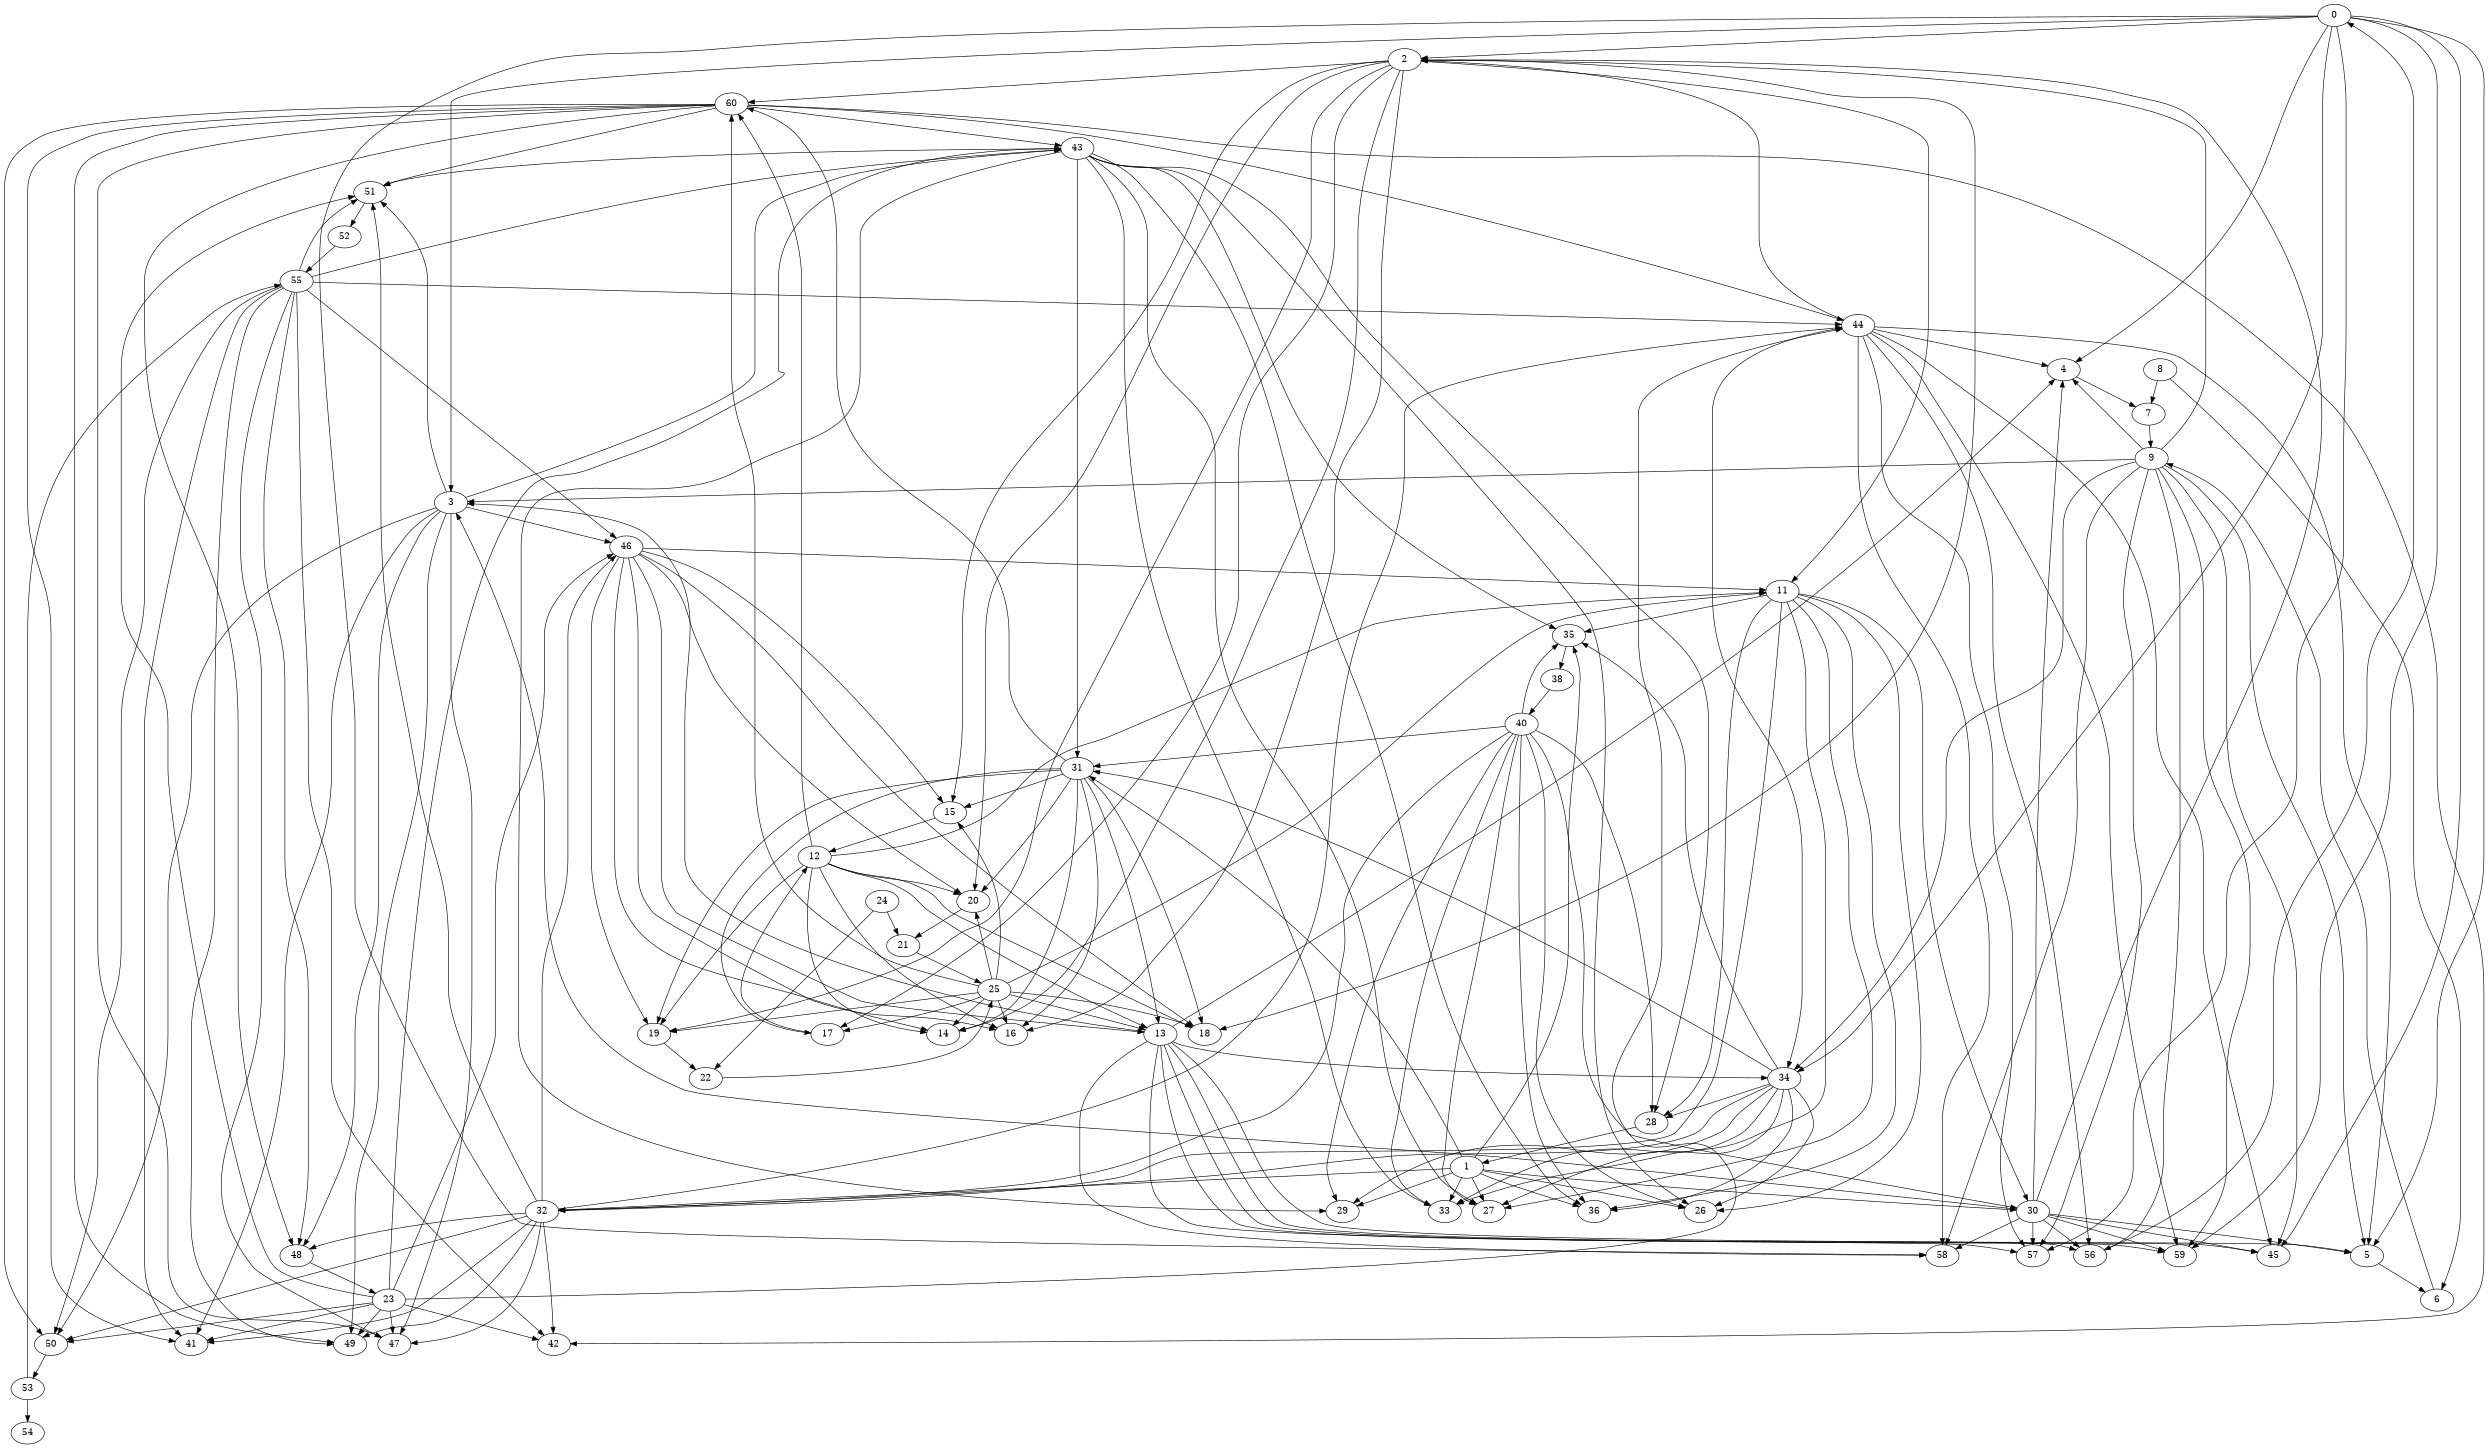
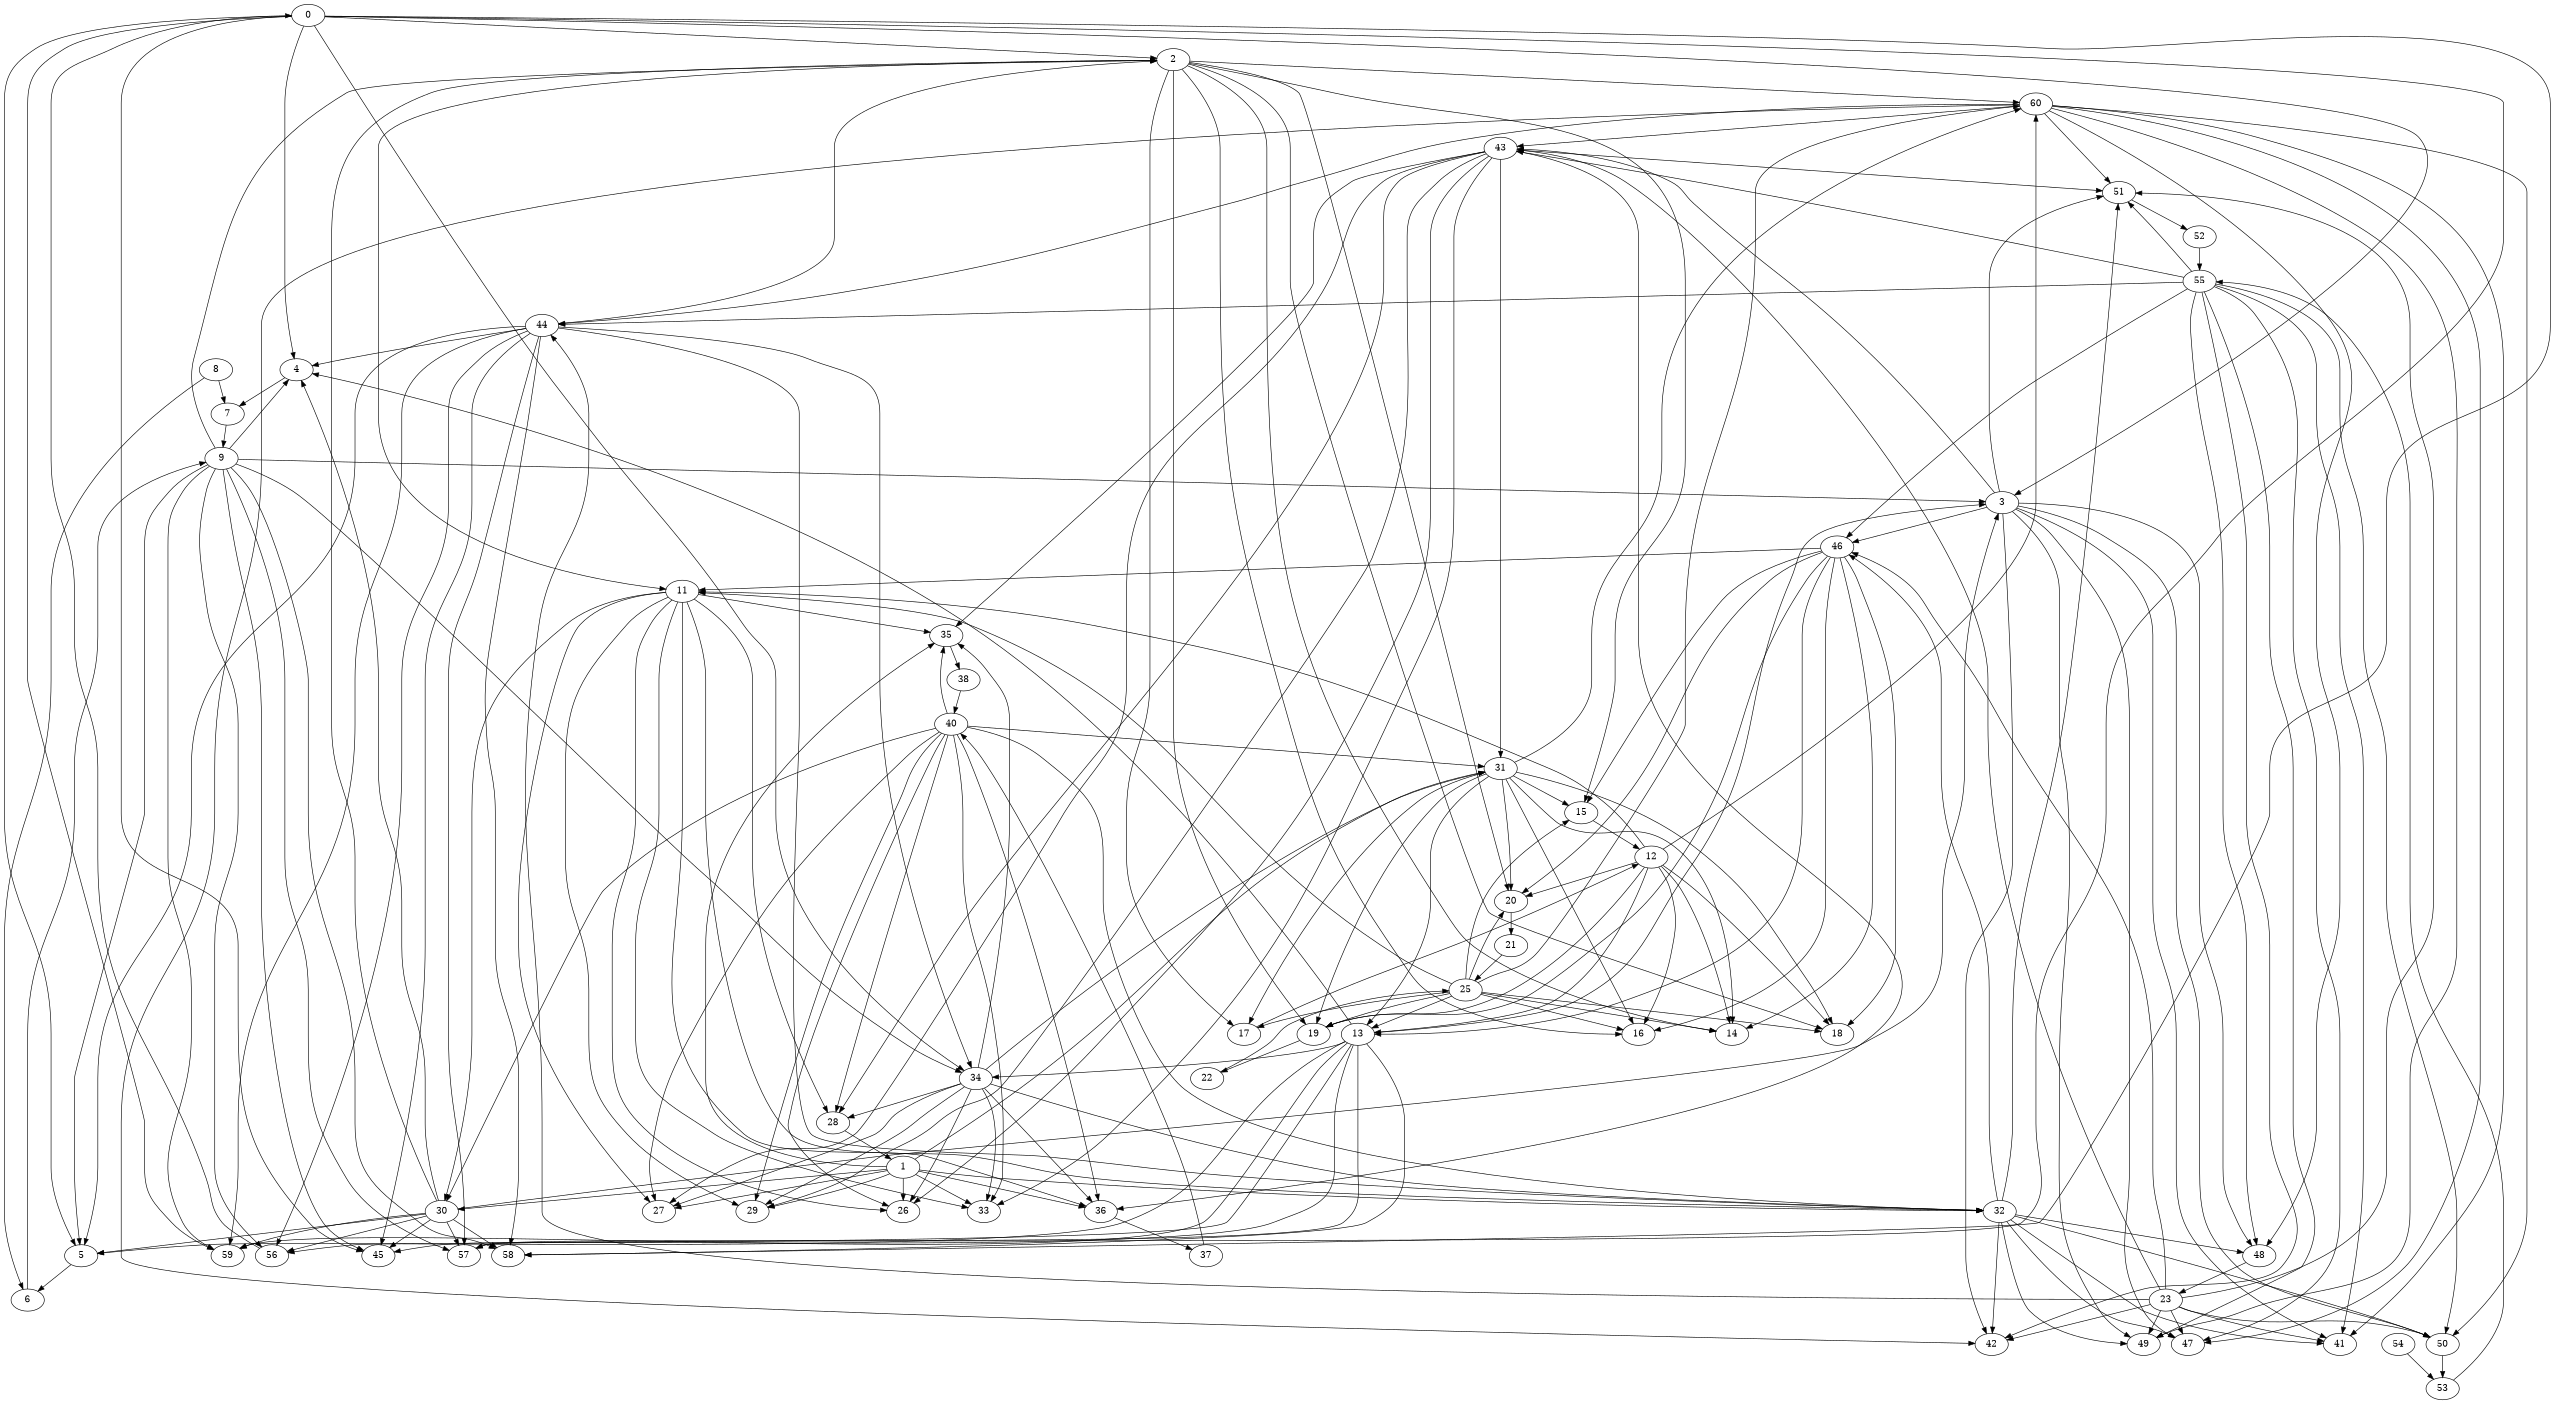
(1325, 863) -> (805, 1118)
(882, 901) -> none
none -> (574, 915)
none -> (1990, 922)
none -> (1206, 1256)
(28, 1408) -> (2418, 1364)
